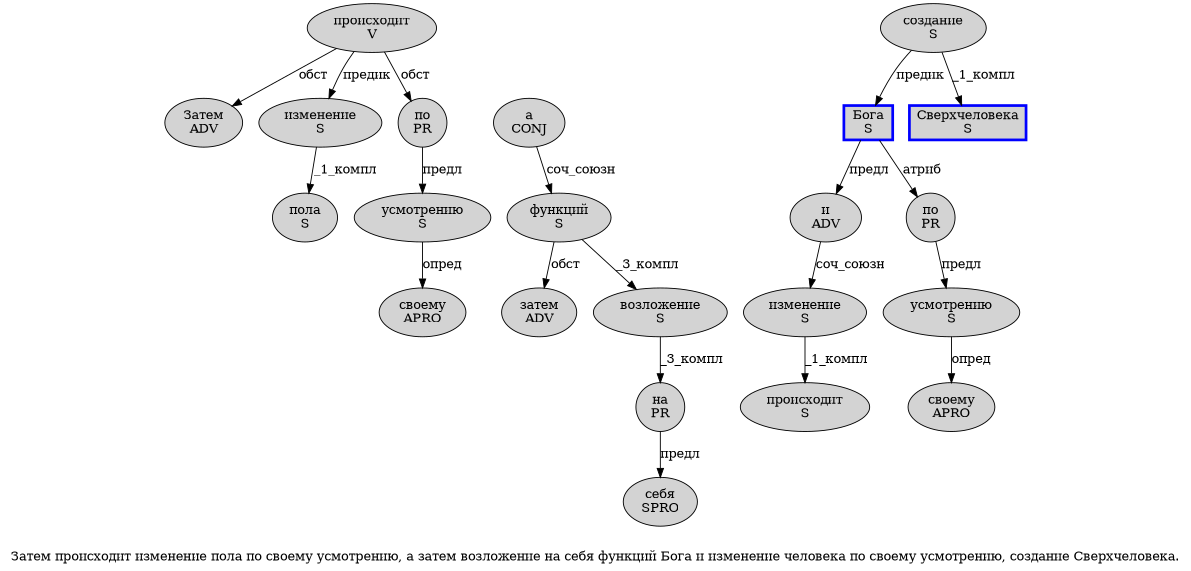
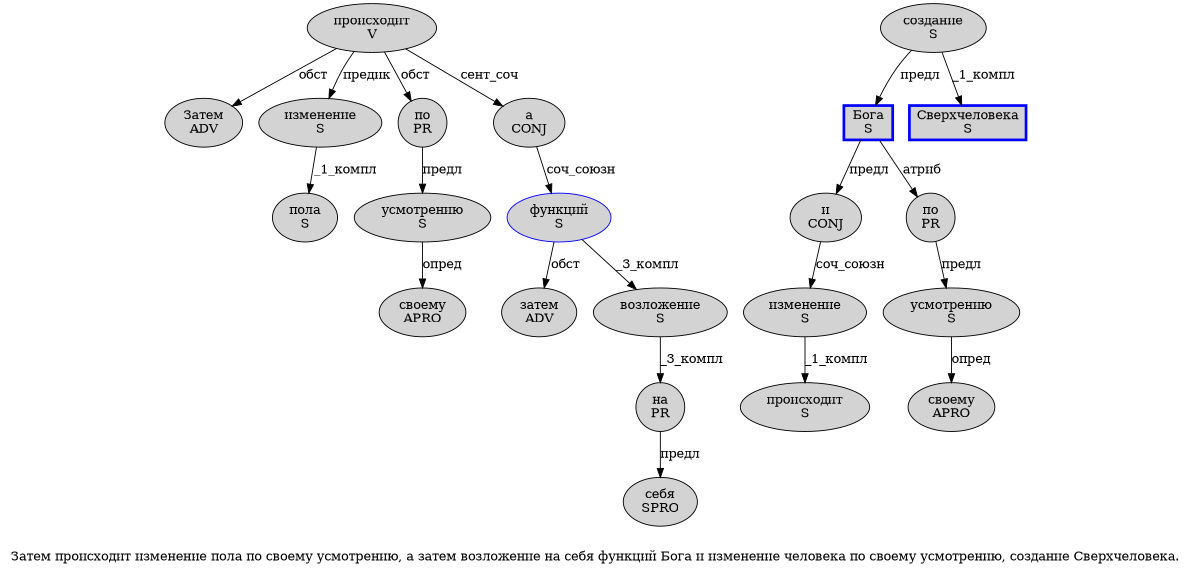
none -> (450, 75)
(920, 75) -> (920, 75)
(559, 218) -> (559, 218)
(826, 218) -> (826, 218)
